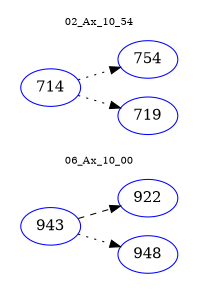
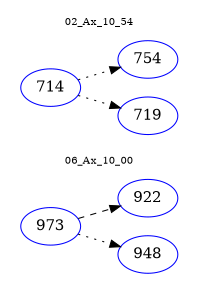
(51, 226) -> (51, 226)
